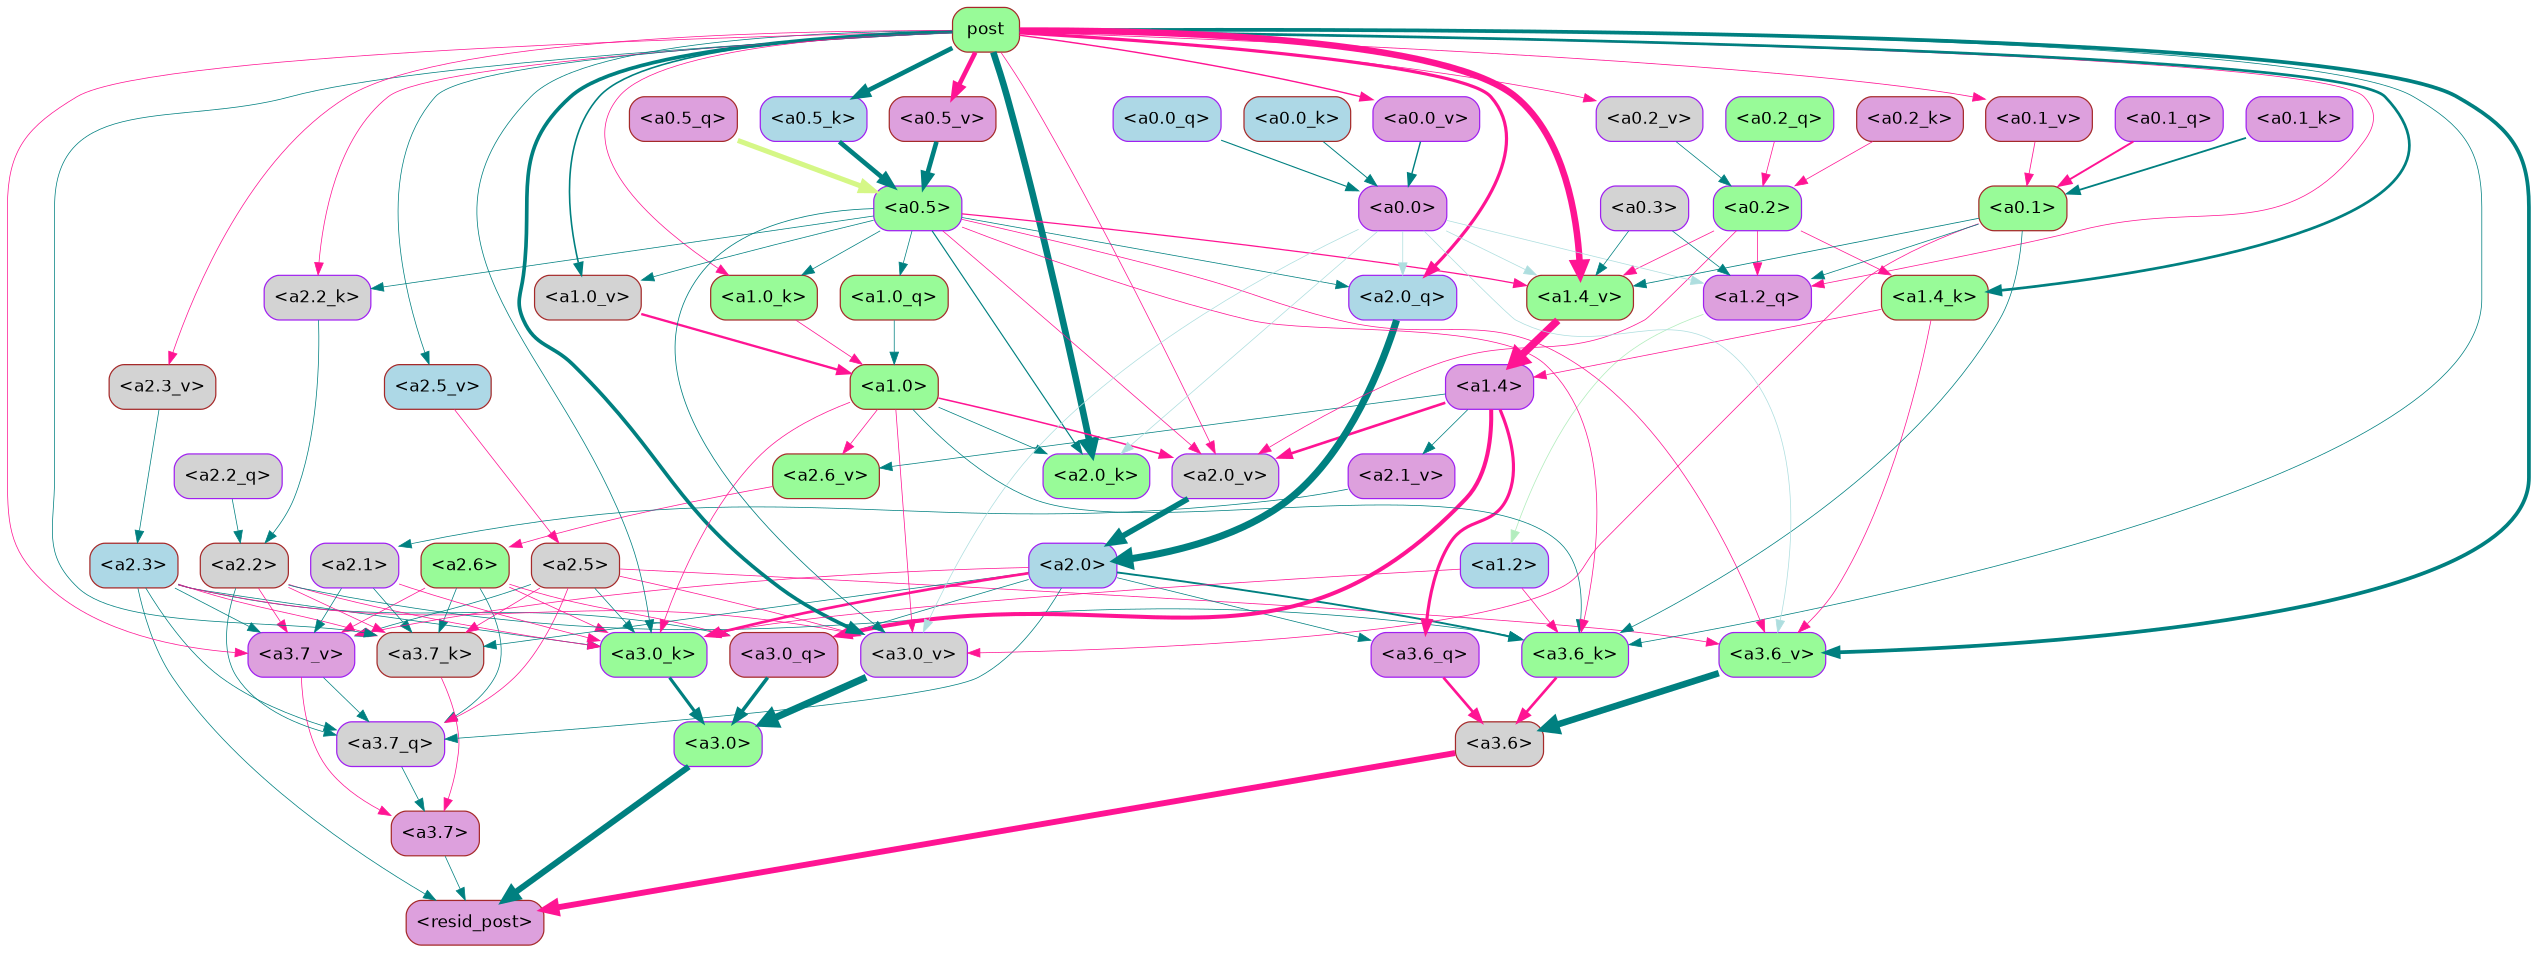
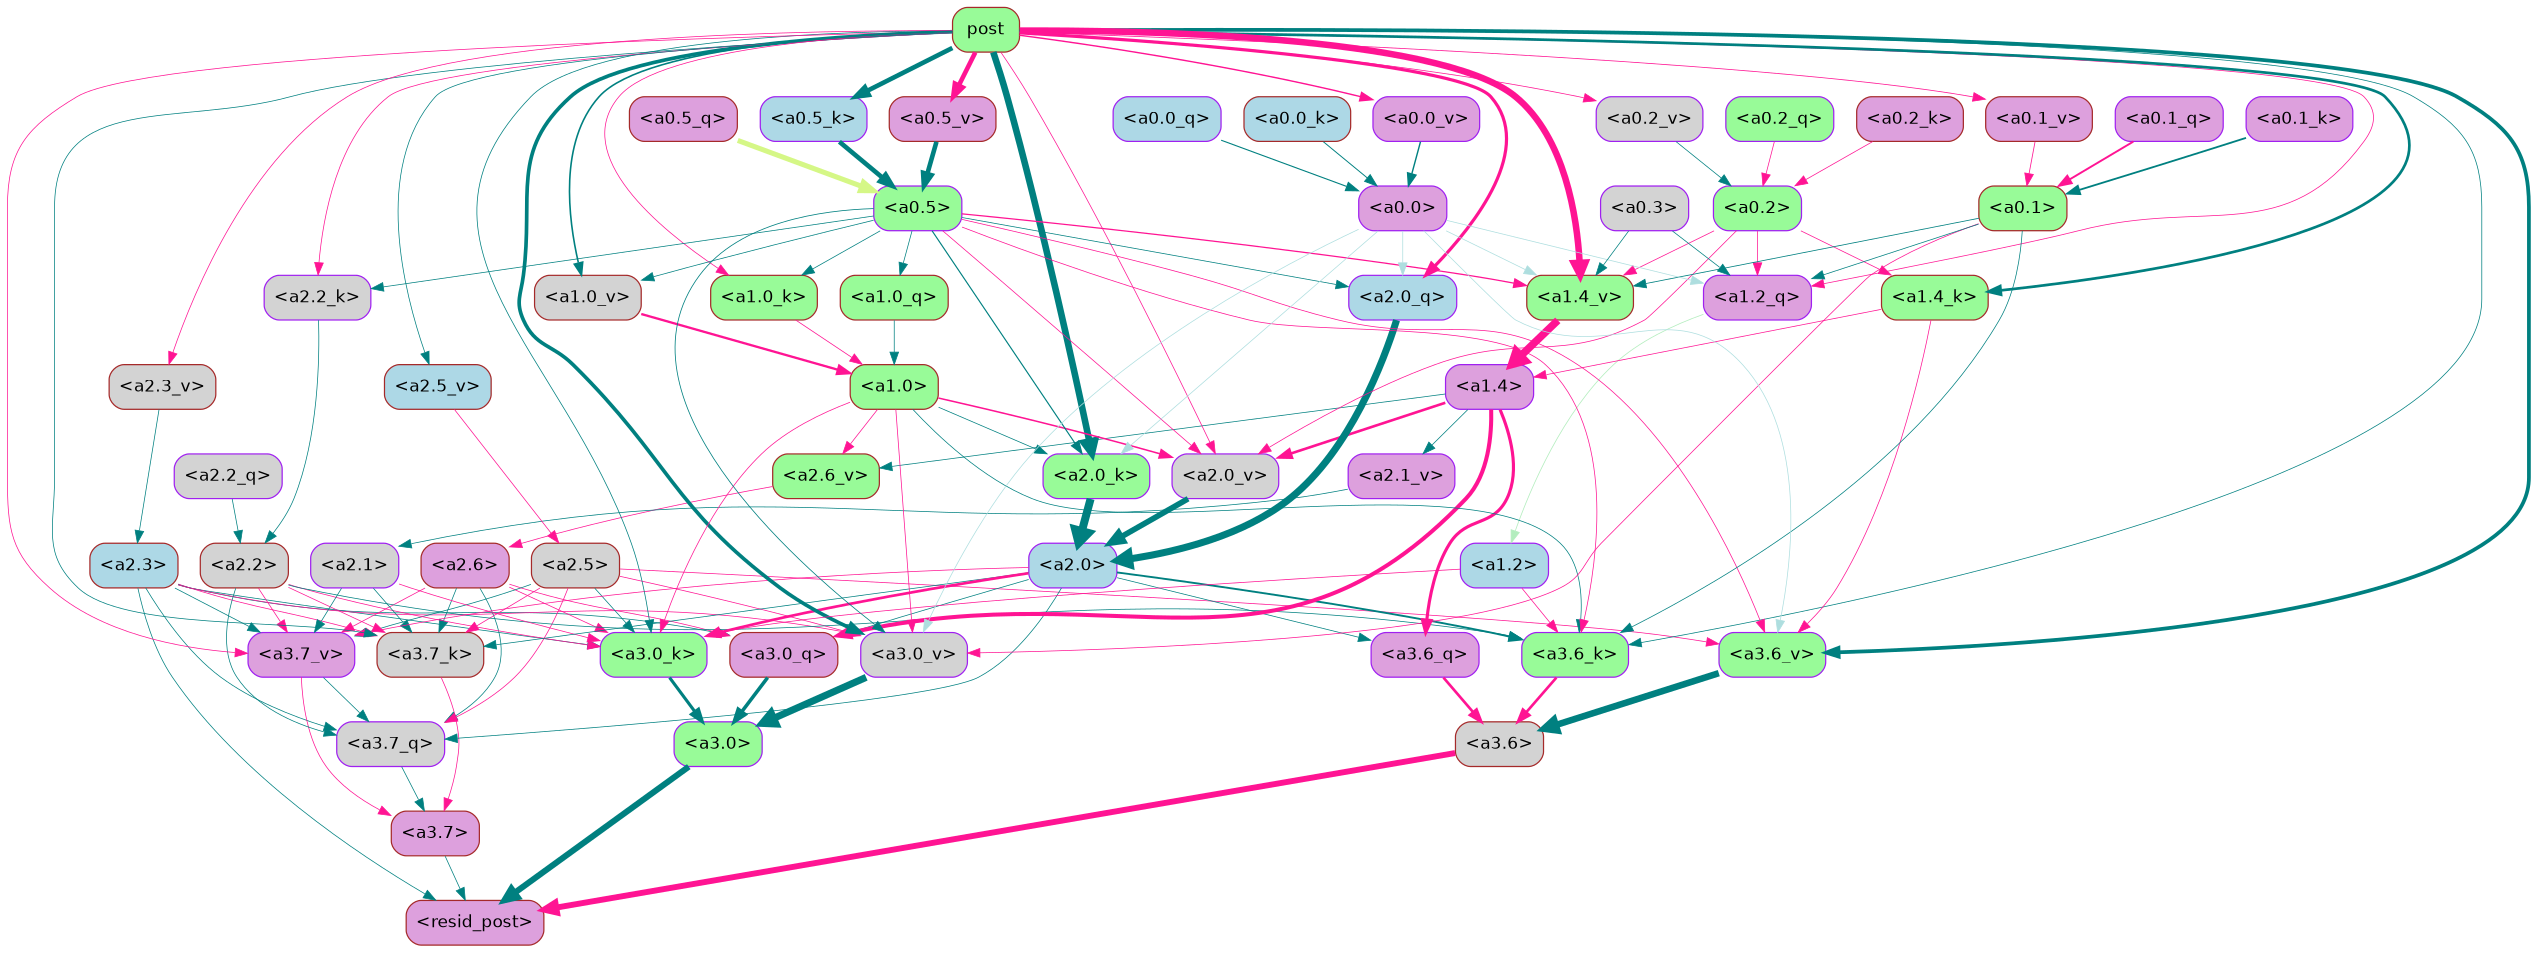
none -> (1085, 521)
(465, 566) -> (465, 566)
